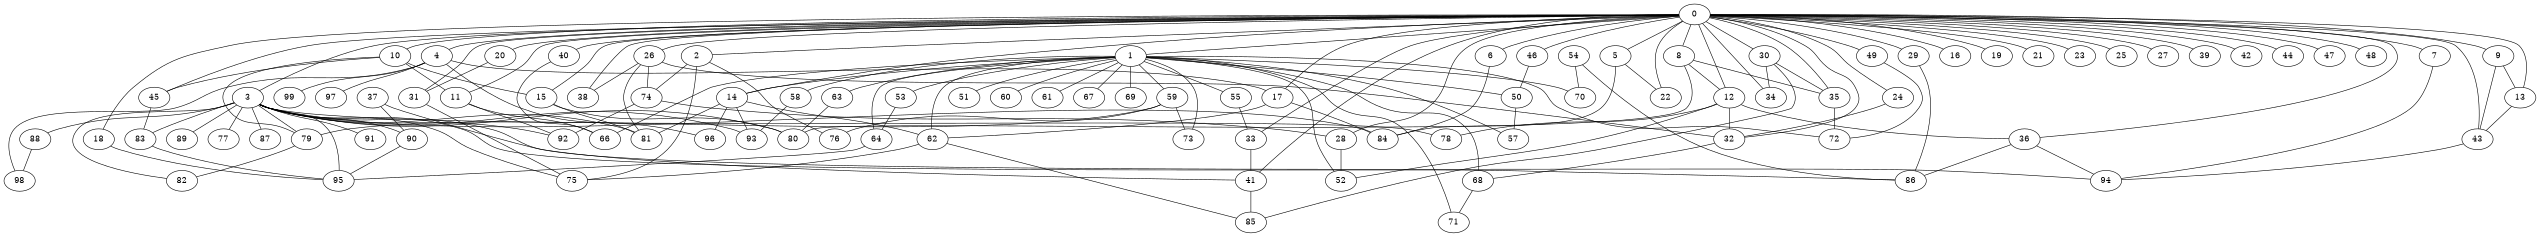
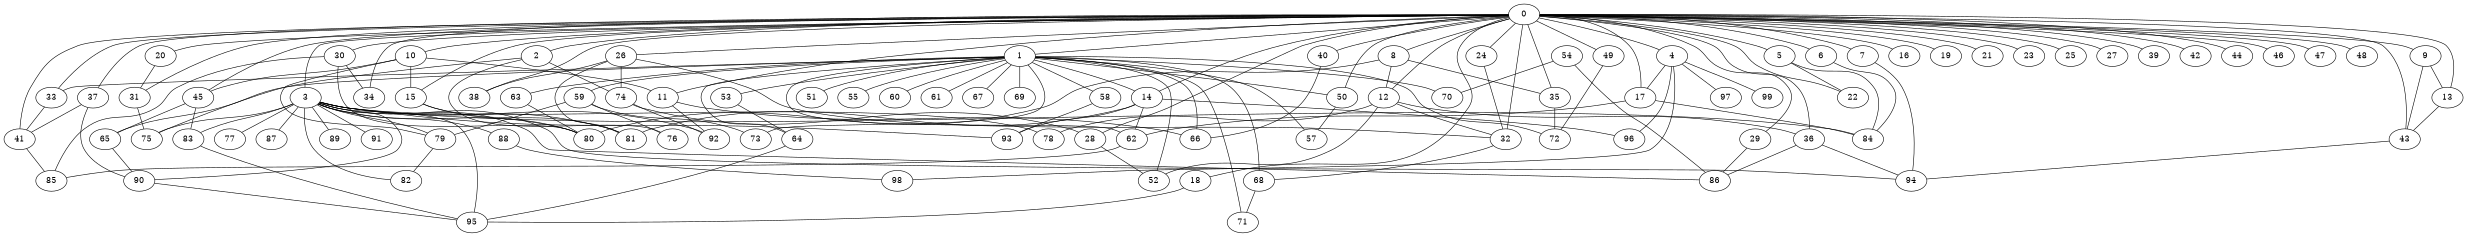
none -> (794, 19)
(1525, 77) -> (1374, 45)
(1799, 77) -> (439, 126)
(1243, 118) -> (415, 74)
none -> (105, 139)
(746, 170) -> none
